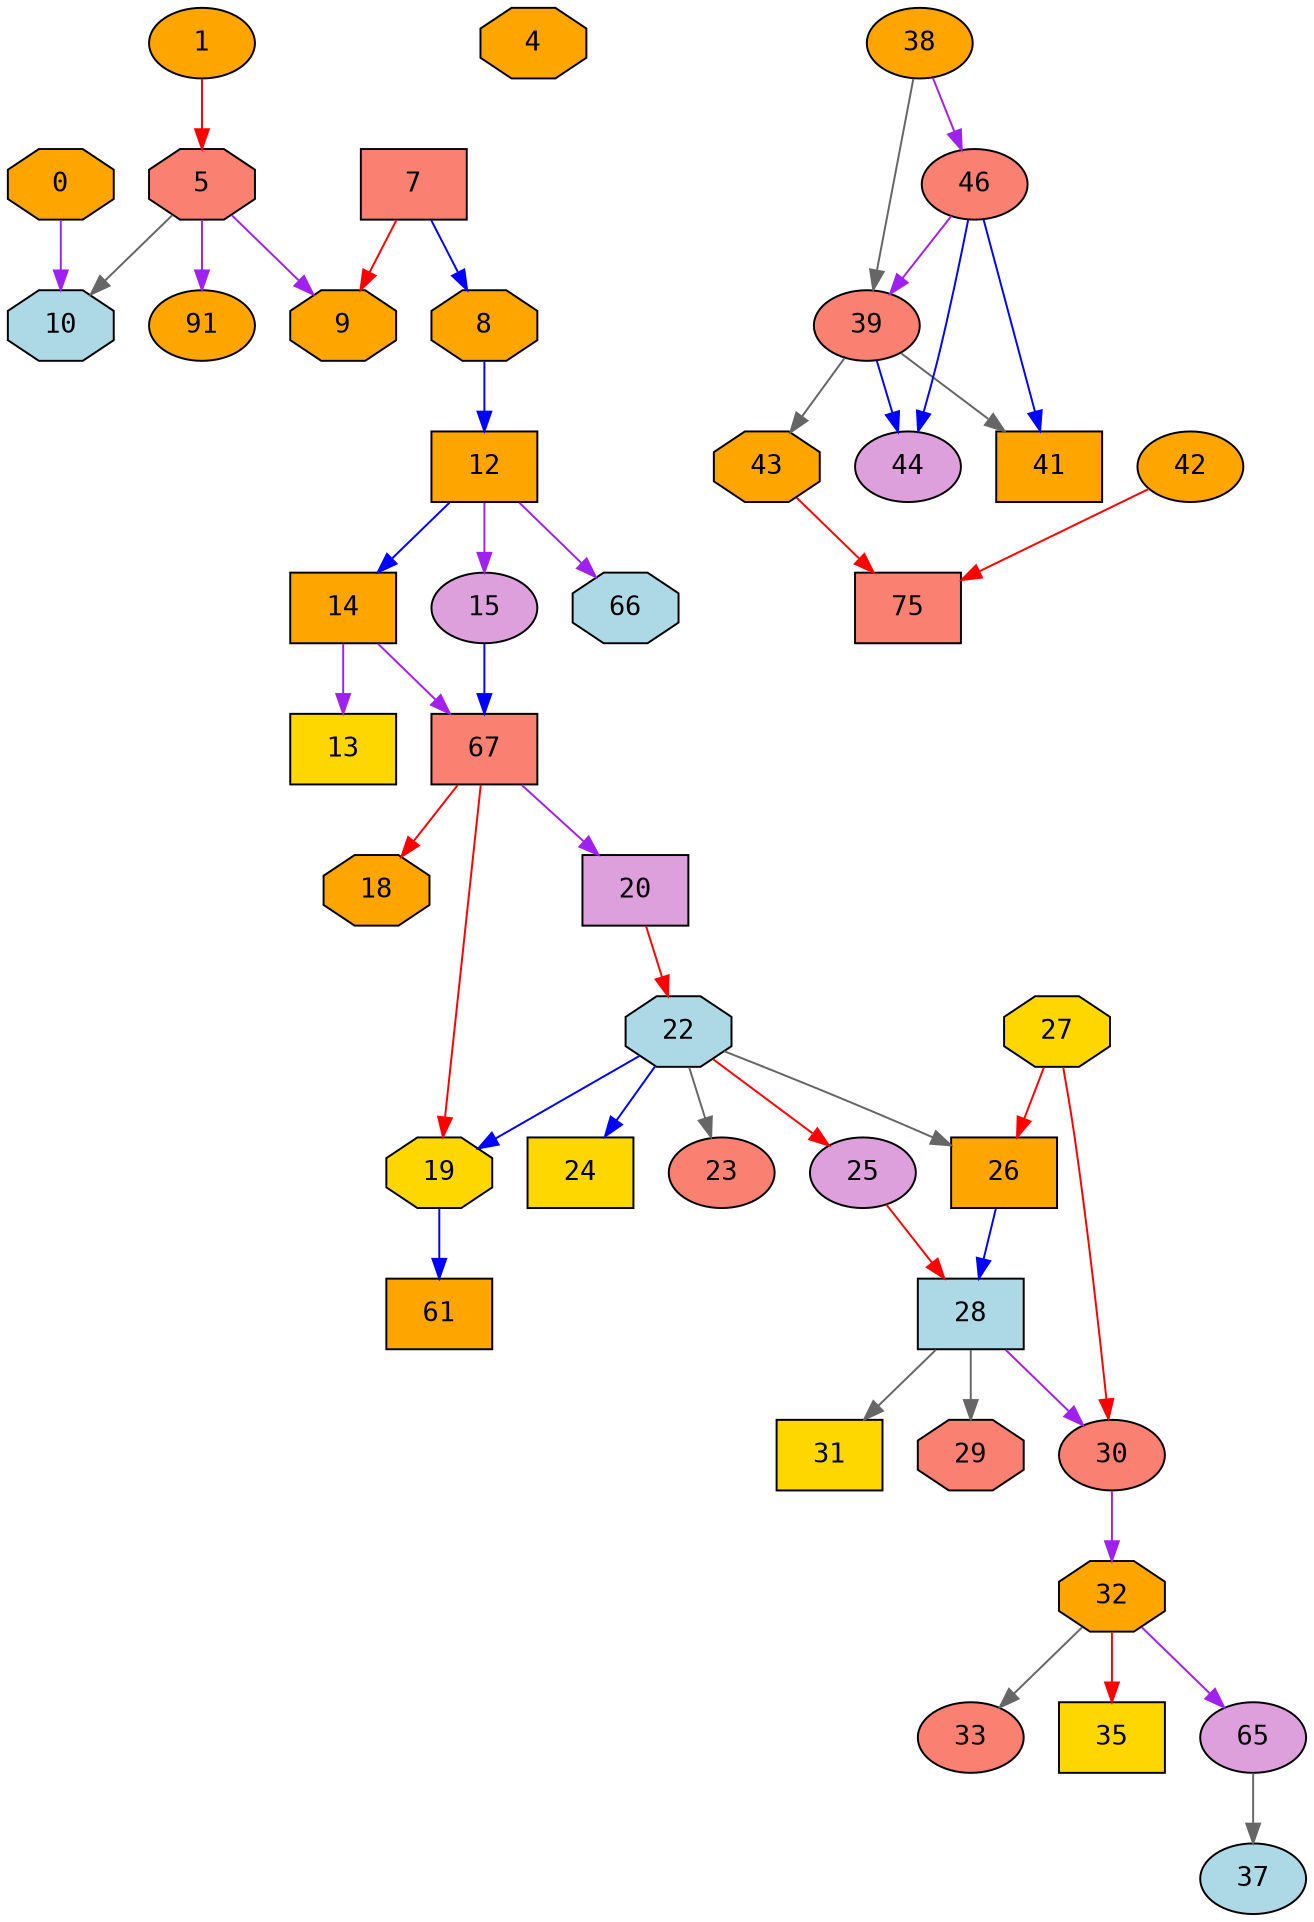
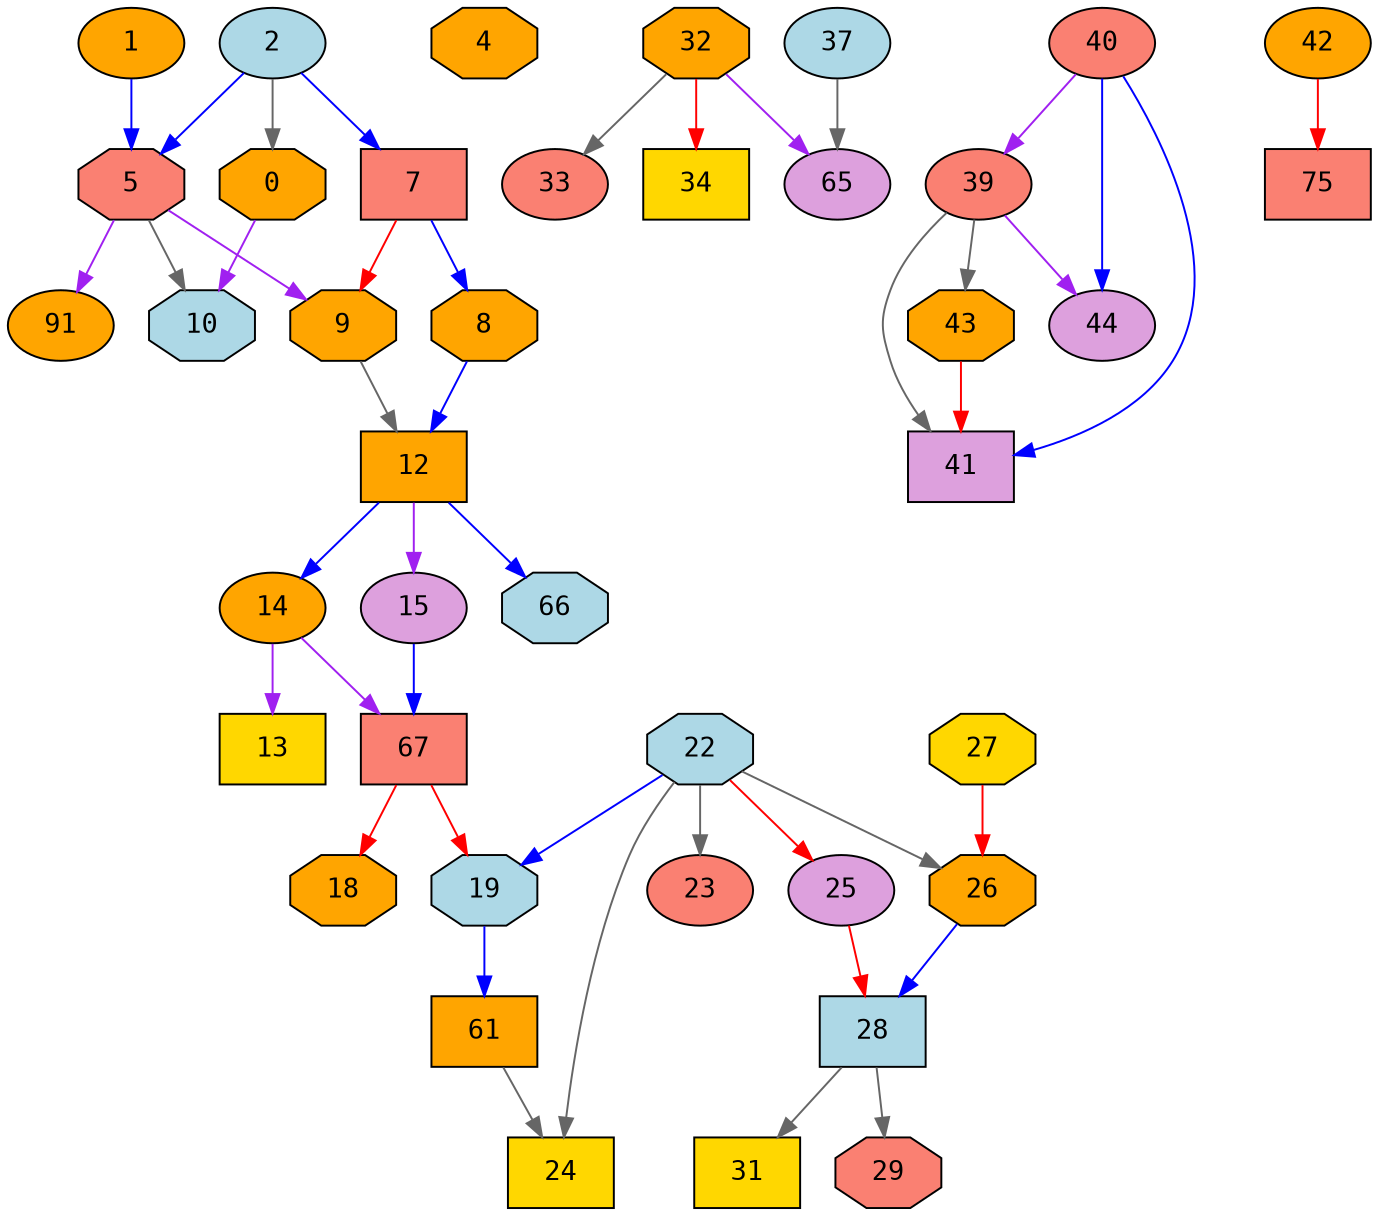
none -> (273, 43)
(920, 43) -> none
(202, 104) -> (131, 104)
(975, 184) -> (1102, 43)
none -> (374, 387)
(885, 387) -> (1034, 247)
(1049, 467) -> (961, 467)
(828, 528) -> (961, 387)
(550, 533) -> (480, 533)
(343, 608) -> (273, 608)
(635, 890) -> none
(636, 1093) -> (600, 942)
none -> (518, 1094)
(439, 1173) -> (484, 890)
(1004, 1173) -> (983, 890)
(1112, 1455) -> none
(1112, 1738) -> (696, 184)
(1253, 1799) -> (837, 104)
